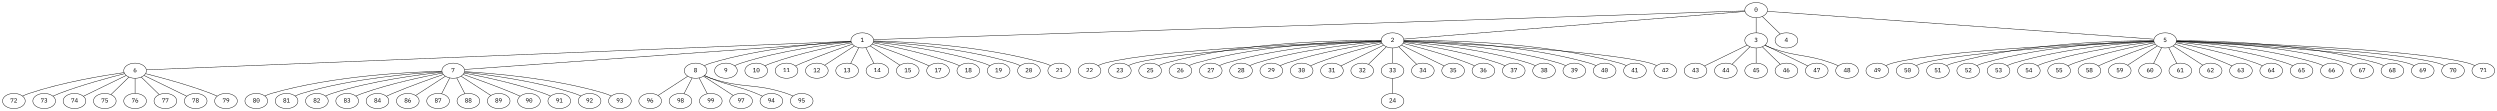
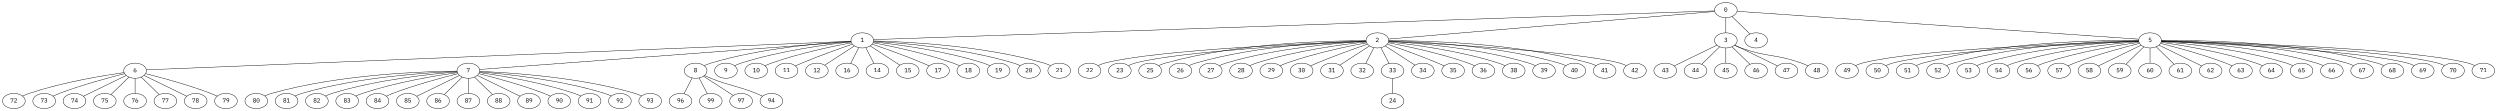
(847, 71) -> (847, 71)
(1514, 71) -> none
(2059, 71) -> (2029, 71)
none -> (2059, 71)
none -> (408, 101)
(680, 101) -> none
(802, 101) -> none
